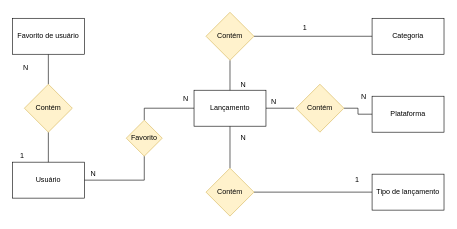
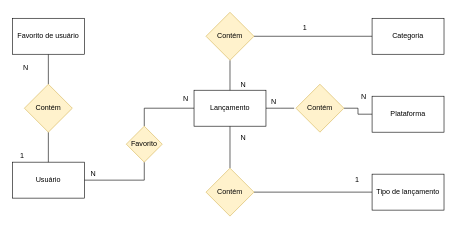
(144, 138) -> (144, 144)
